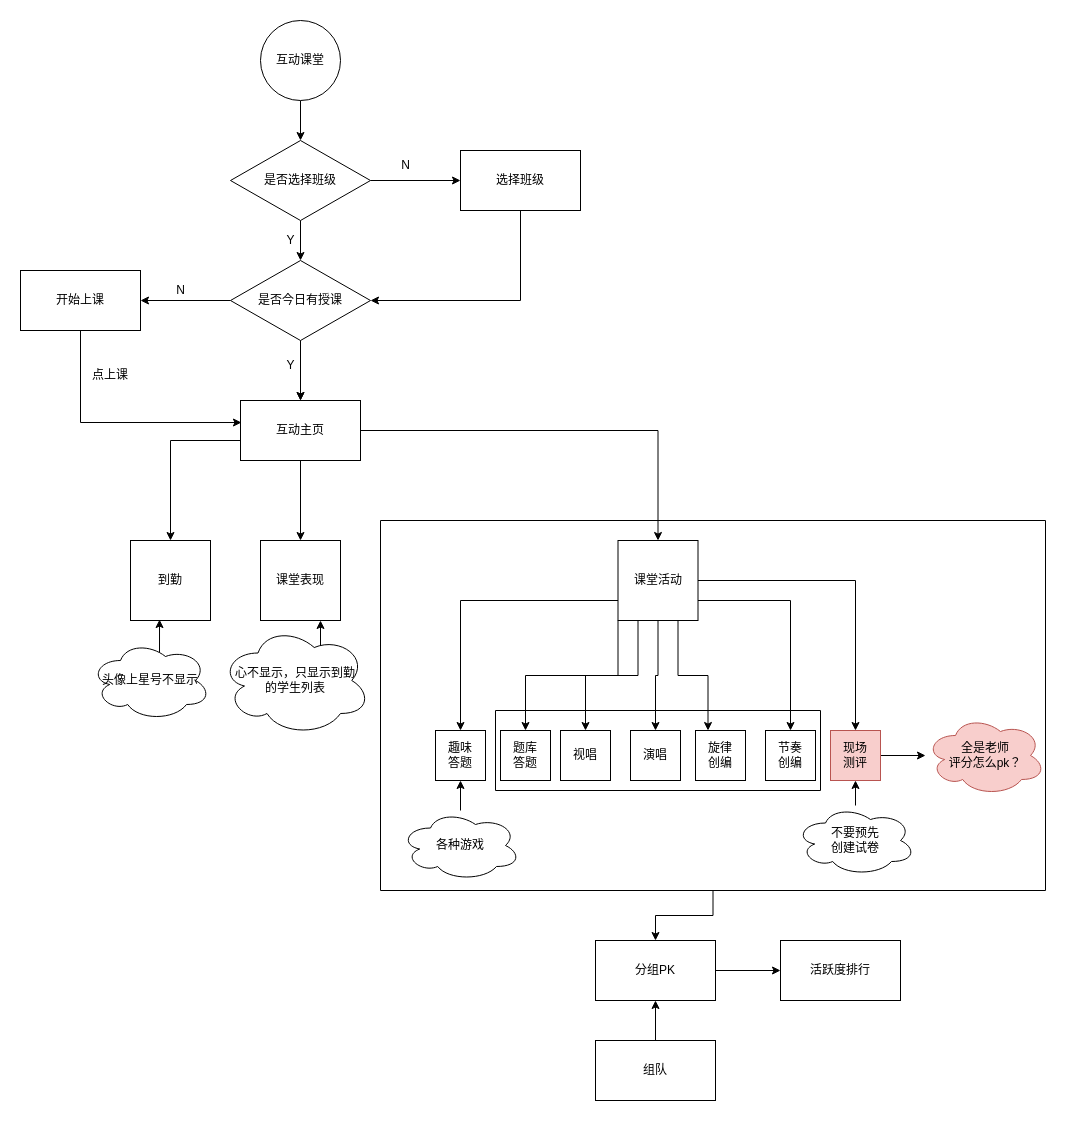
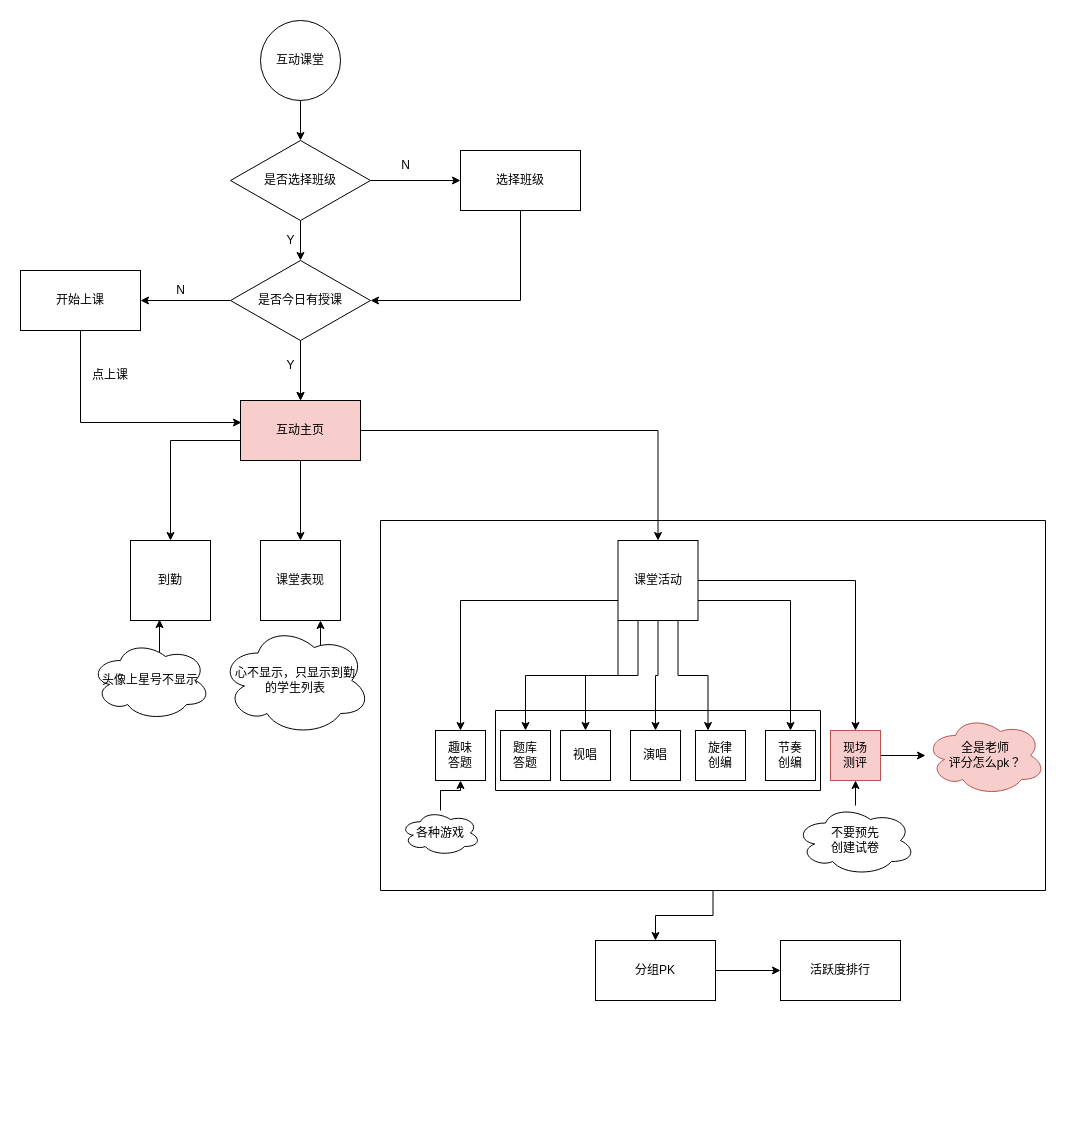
(301, 431) -> (301, 431)
(461, 846) -> (441, 833)
(656, 1024) -> none
(656, 1071) -> none
